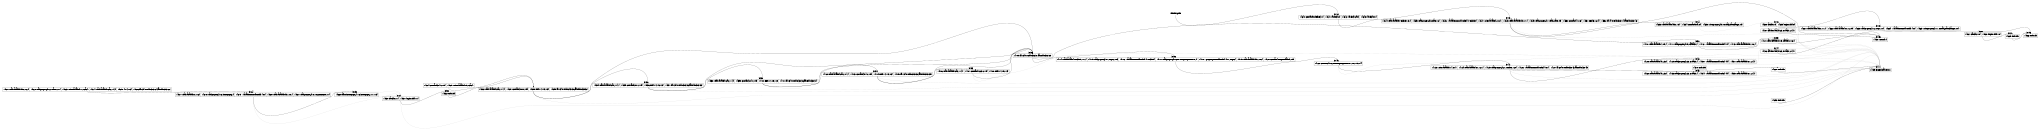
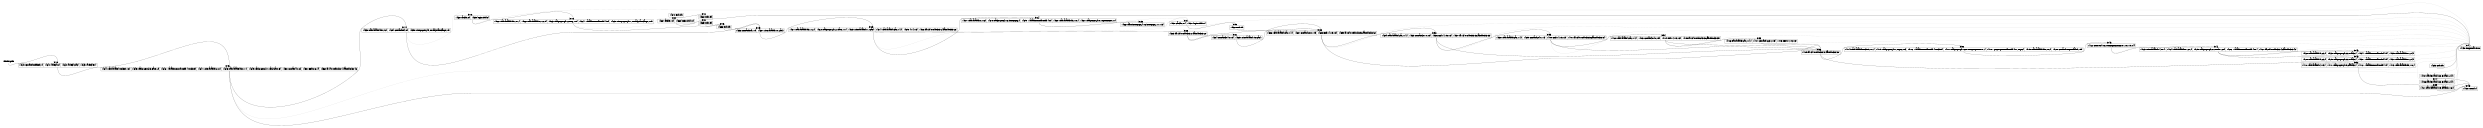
none -> (696, 21)
none -> (760, 31)
none -> (1188, 34)
